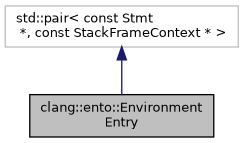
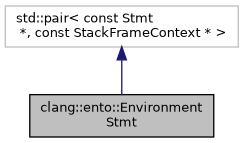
(122, 116) -> (122, 116)
